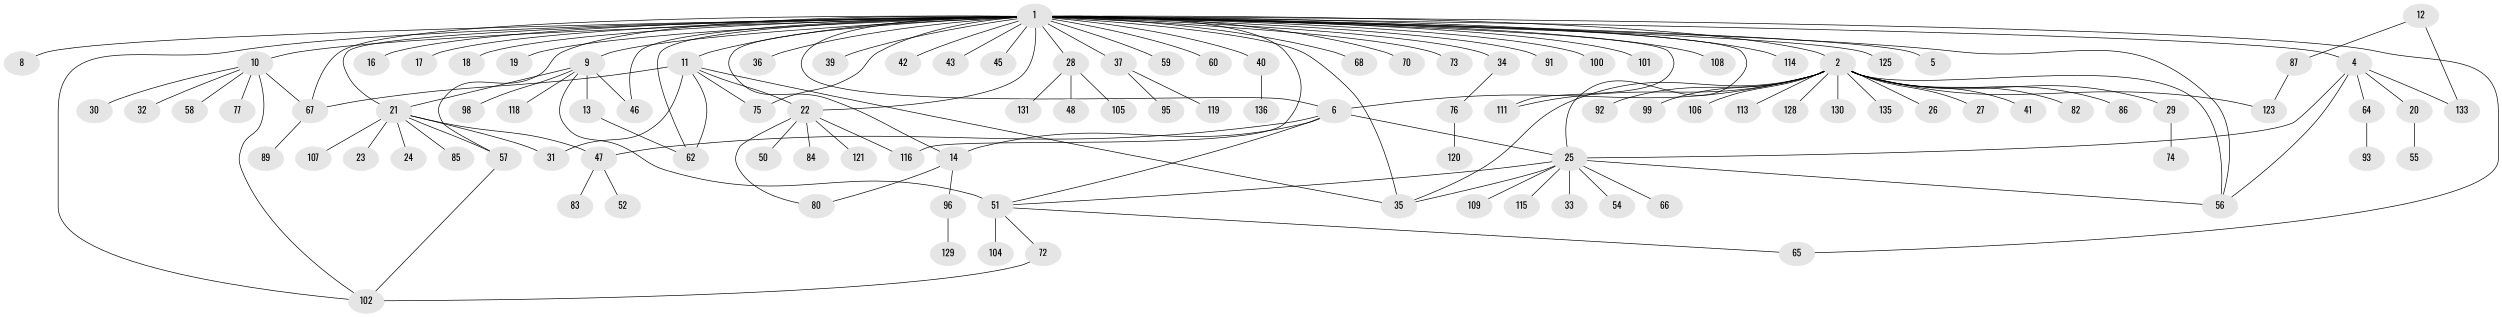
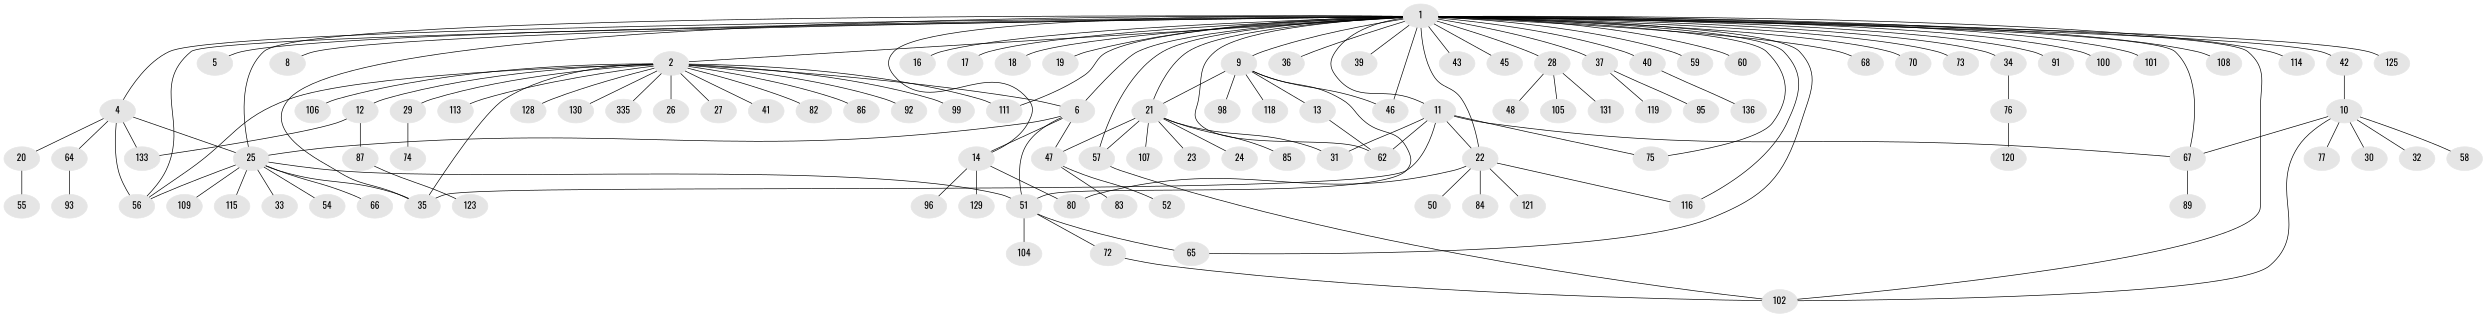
(643, 29) -> (2344, 87)
(2142, 93) -> (505, 75)
(1885, 111) -> (623, 111)
(948, 230) -> (976, 183)
